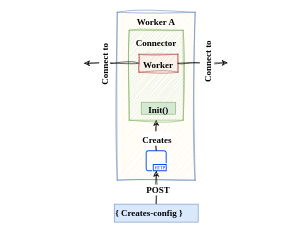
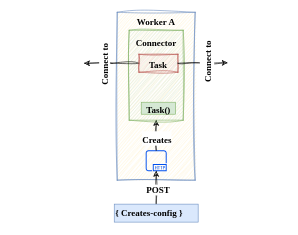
(158, 63) -> (158, 63)
(159, 108) -> (159, 108)
